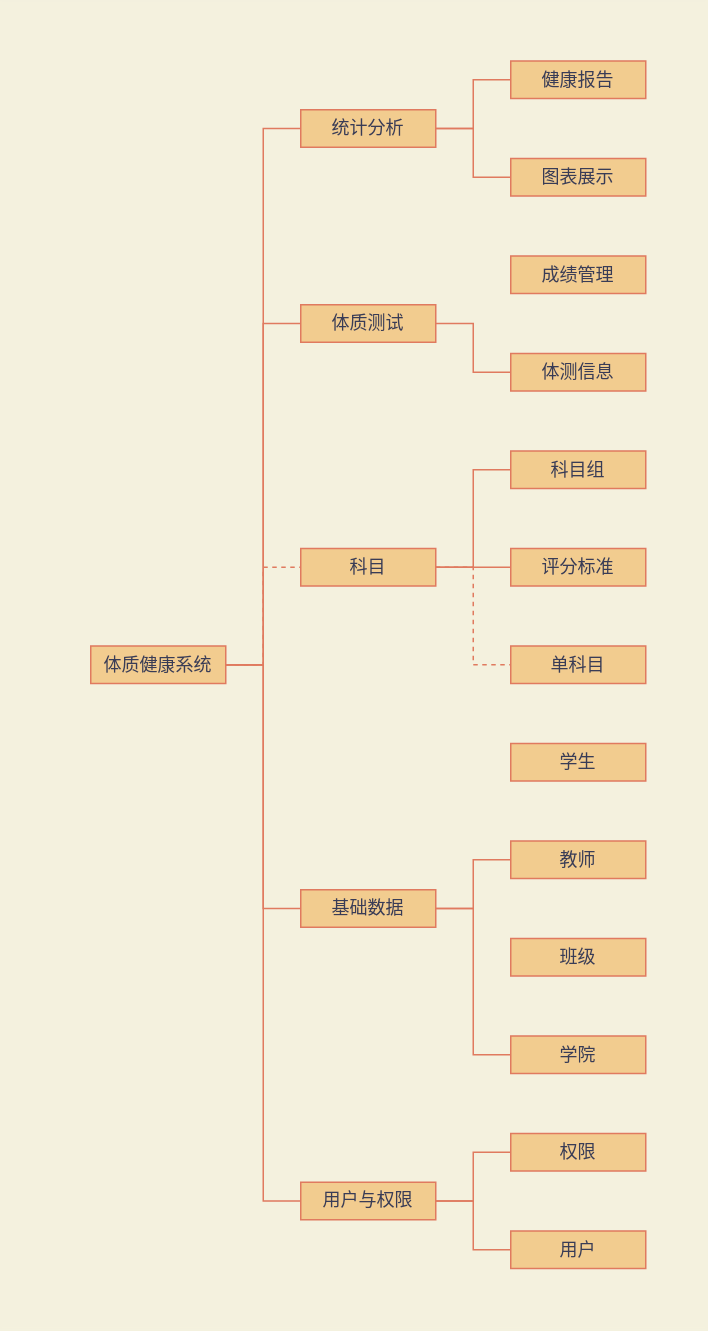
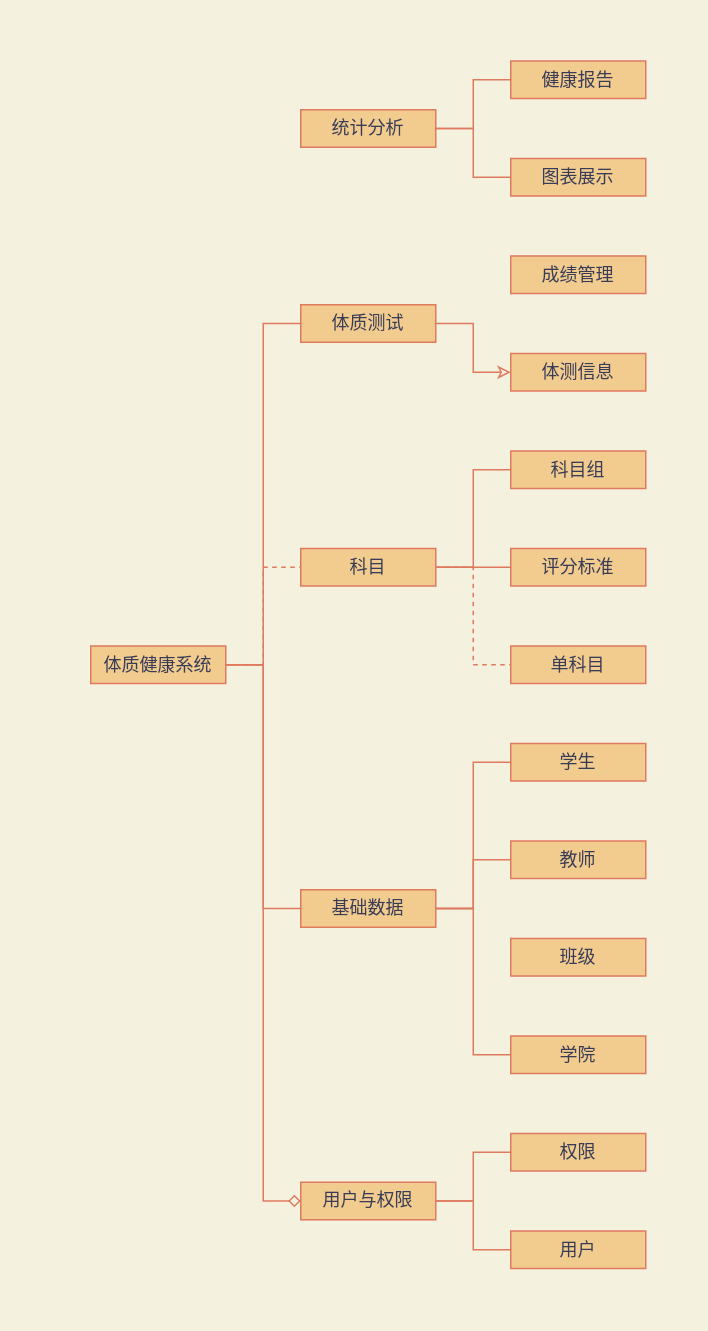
(263, 206) -> none
(503, 372) -> (499, 372)
none -> (473, 791)
(294, 1201) -> (288, 1201)
